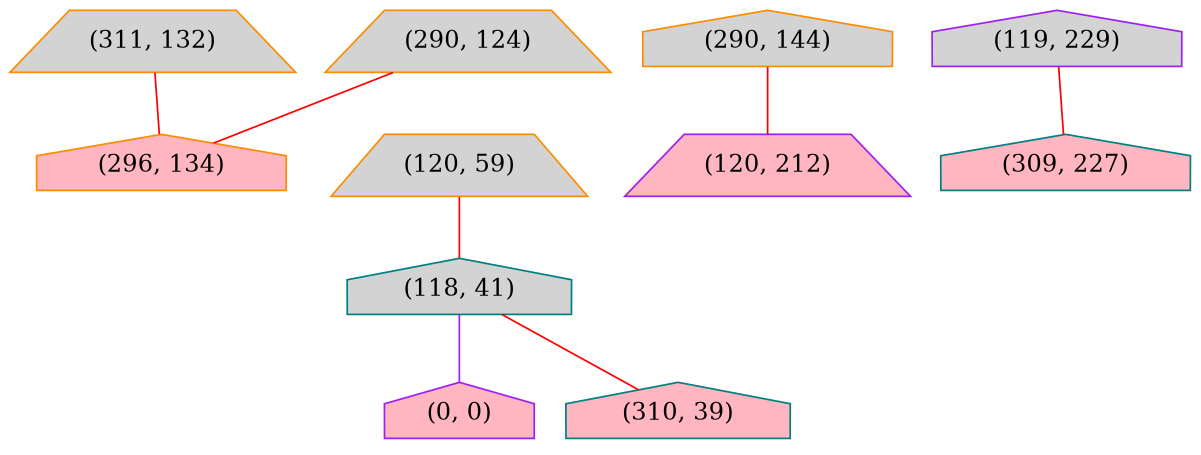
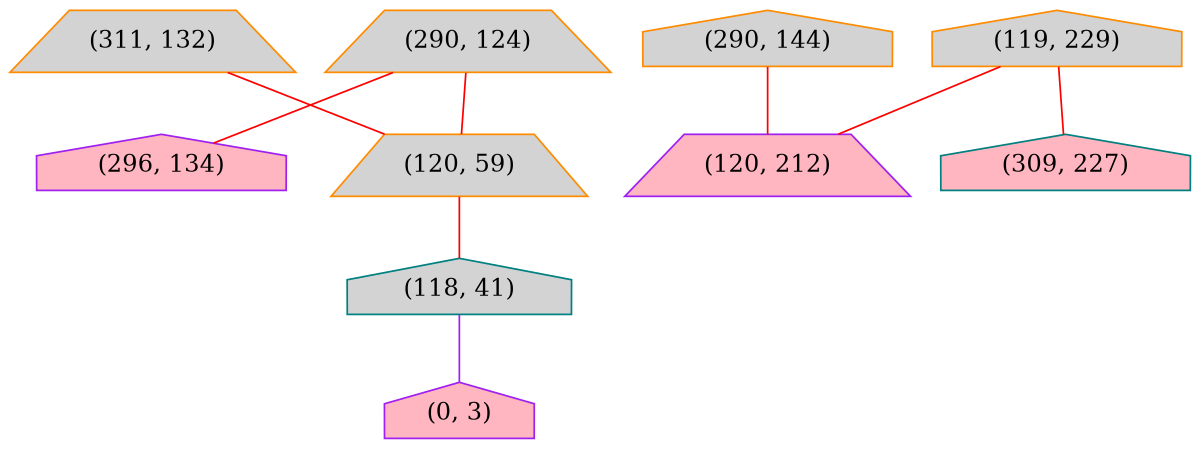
(1057, 41) -> (1057, 41)
none -> (919, 100)
(157, 104) -> (294, 99)
none -> (464, 104)
(161, 165) -> (161, 165)
(459, 413) -> (459, 413)
(678, 413) -> none
